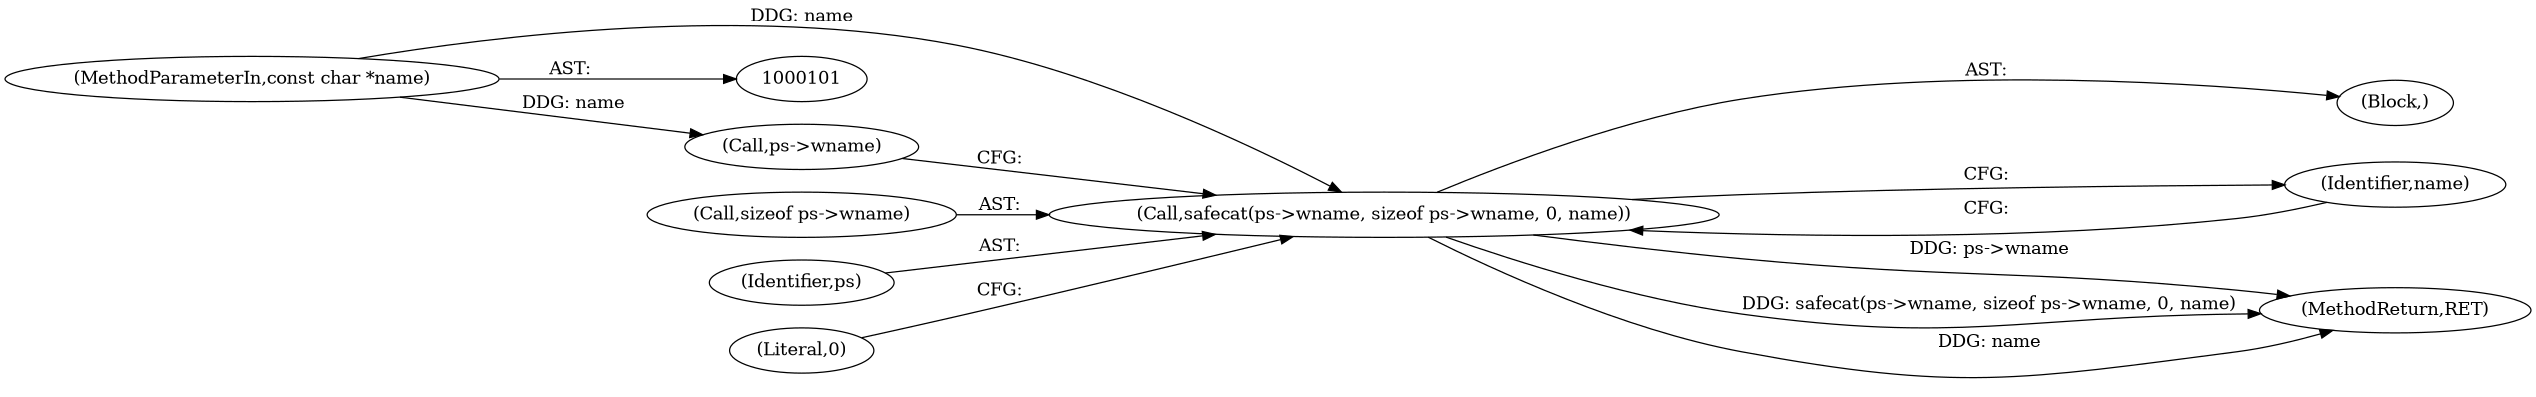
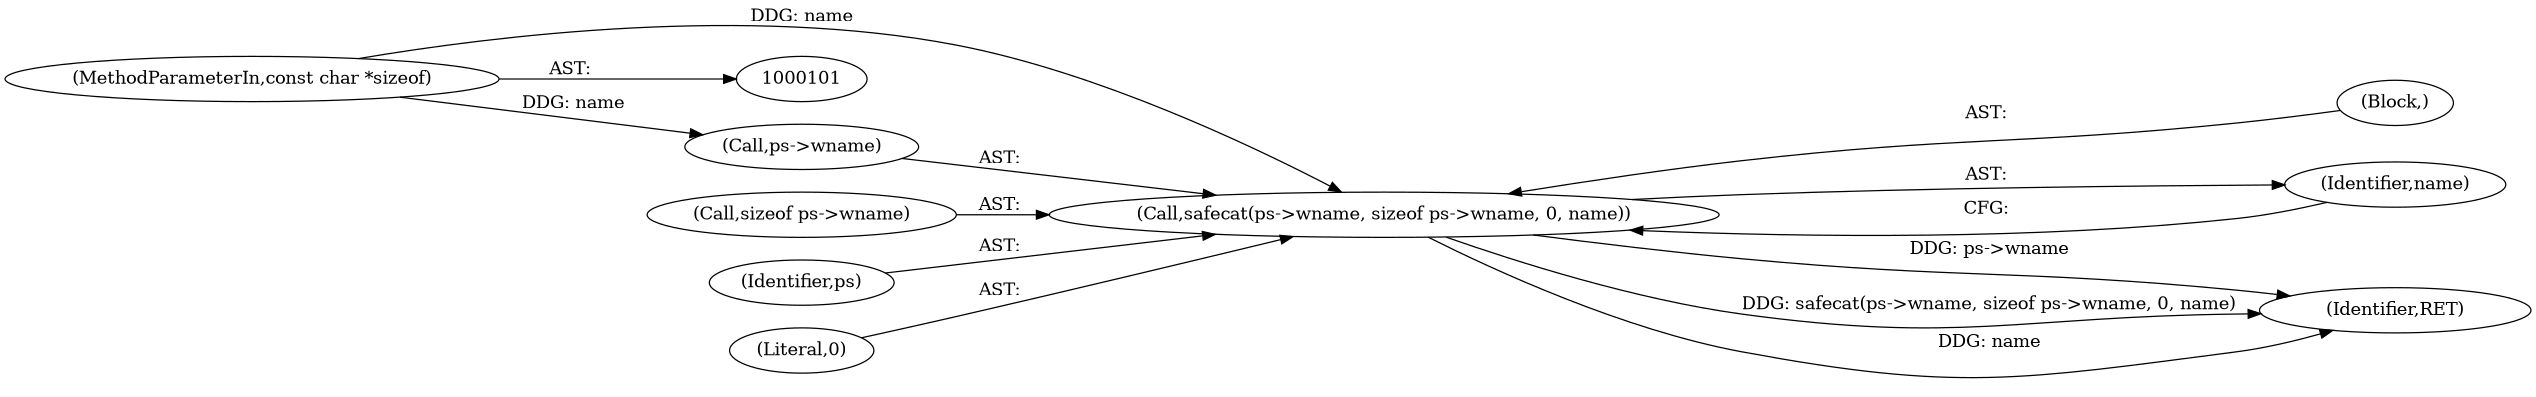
(252, 79) -> (252, 79)
(1875, 85) -> (1930, 144)
(1003, 159) -> (1003, 159)
(1989, 175) -> (1989, 175)
(1003, 291) -> (1003, 291)
(2395, 310) -> (2395, 310)
